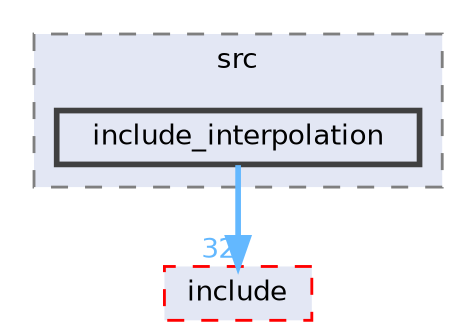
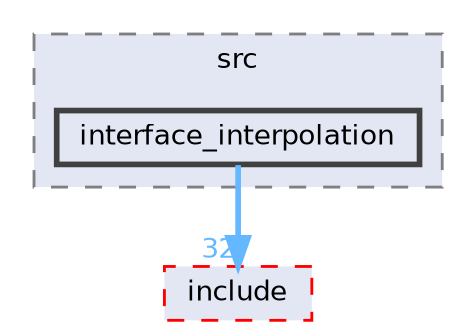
(238, 137) -> (238, 137)
